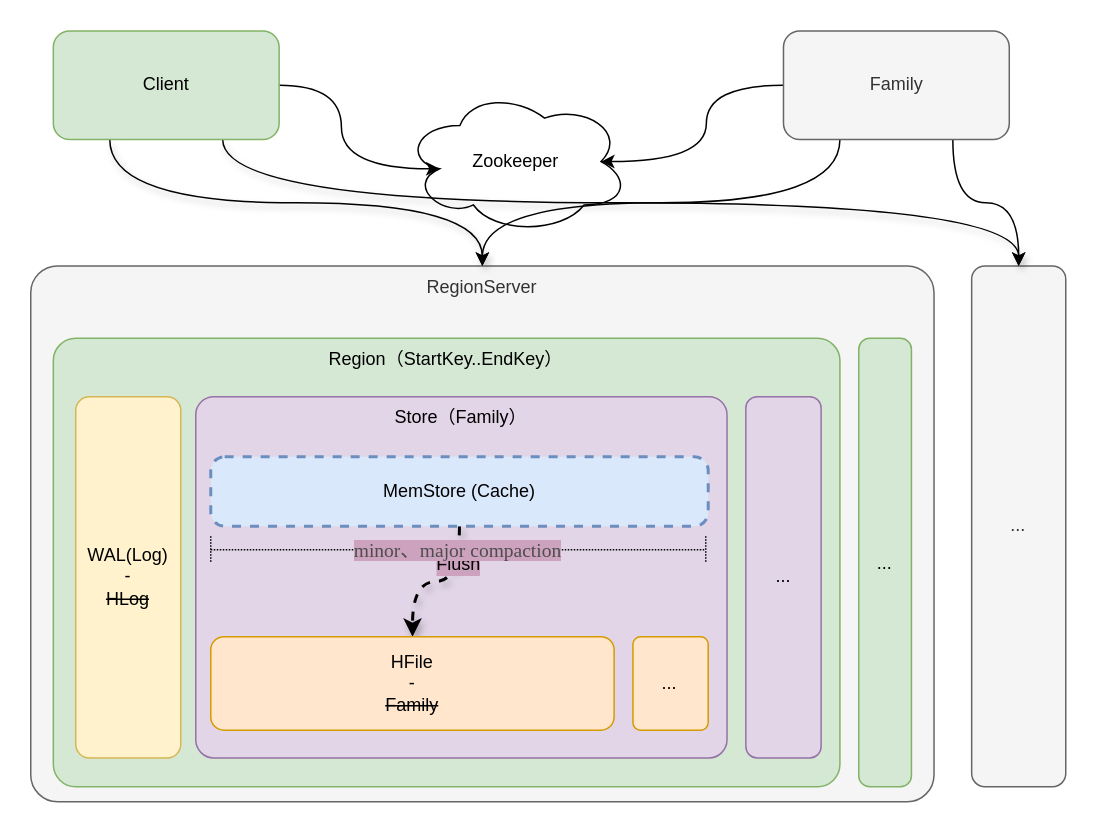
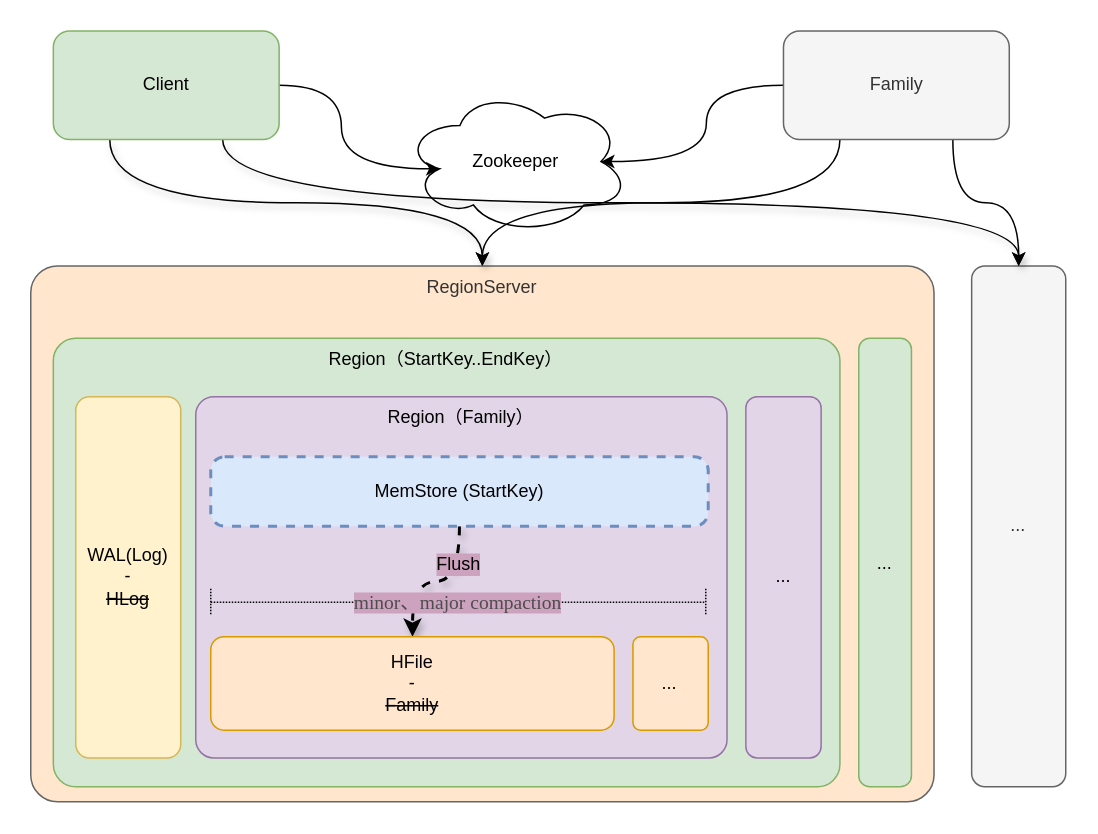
(482, 288) -> (482, 288)
(461, 418) -> (461, 418)
(460, 491) -> (460, 491)
(458, 550) -> (458, 602)
